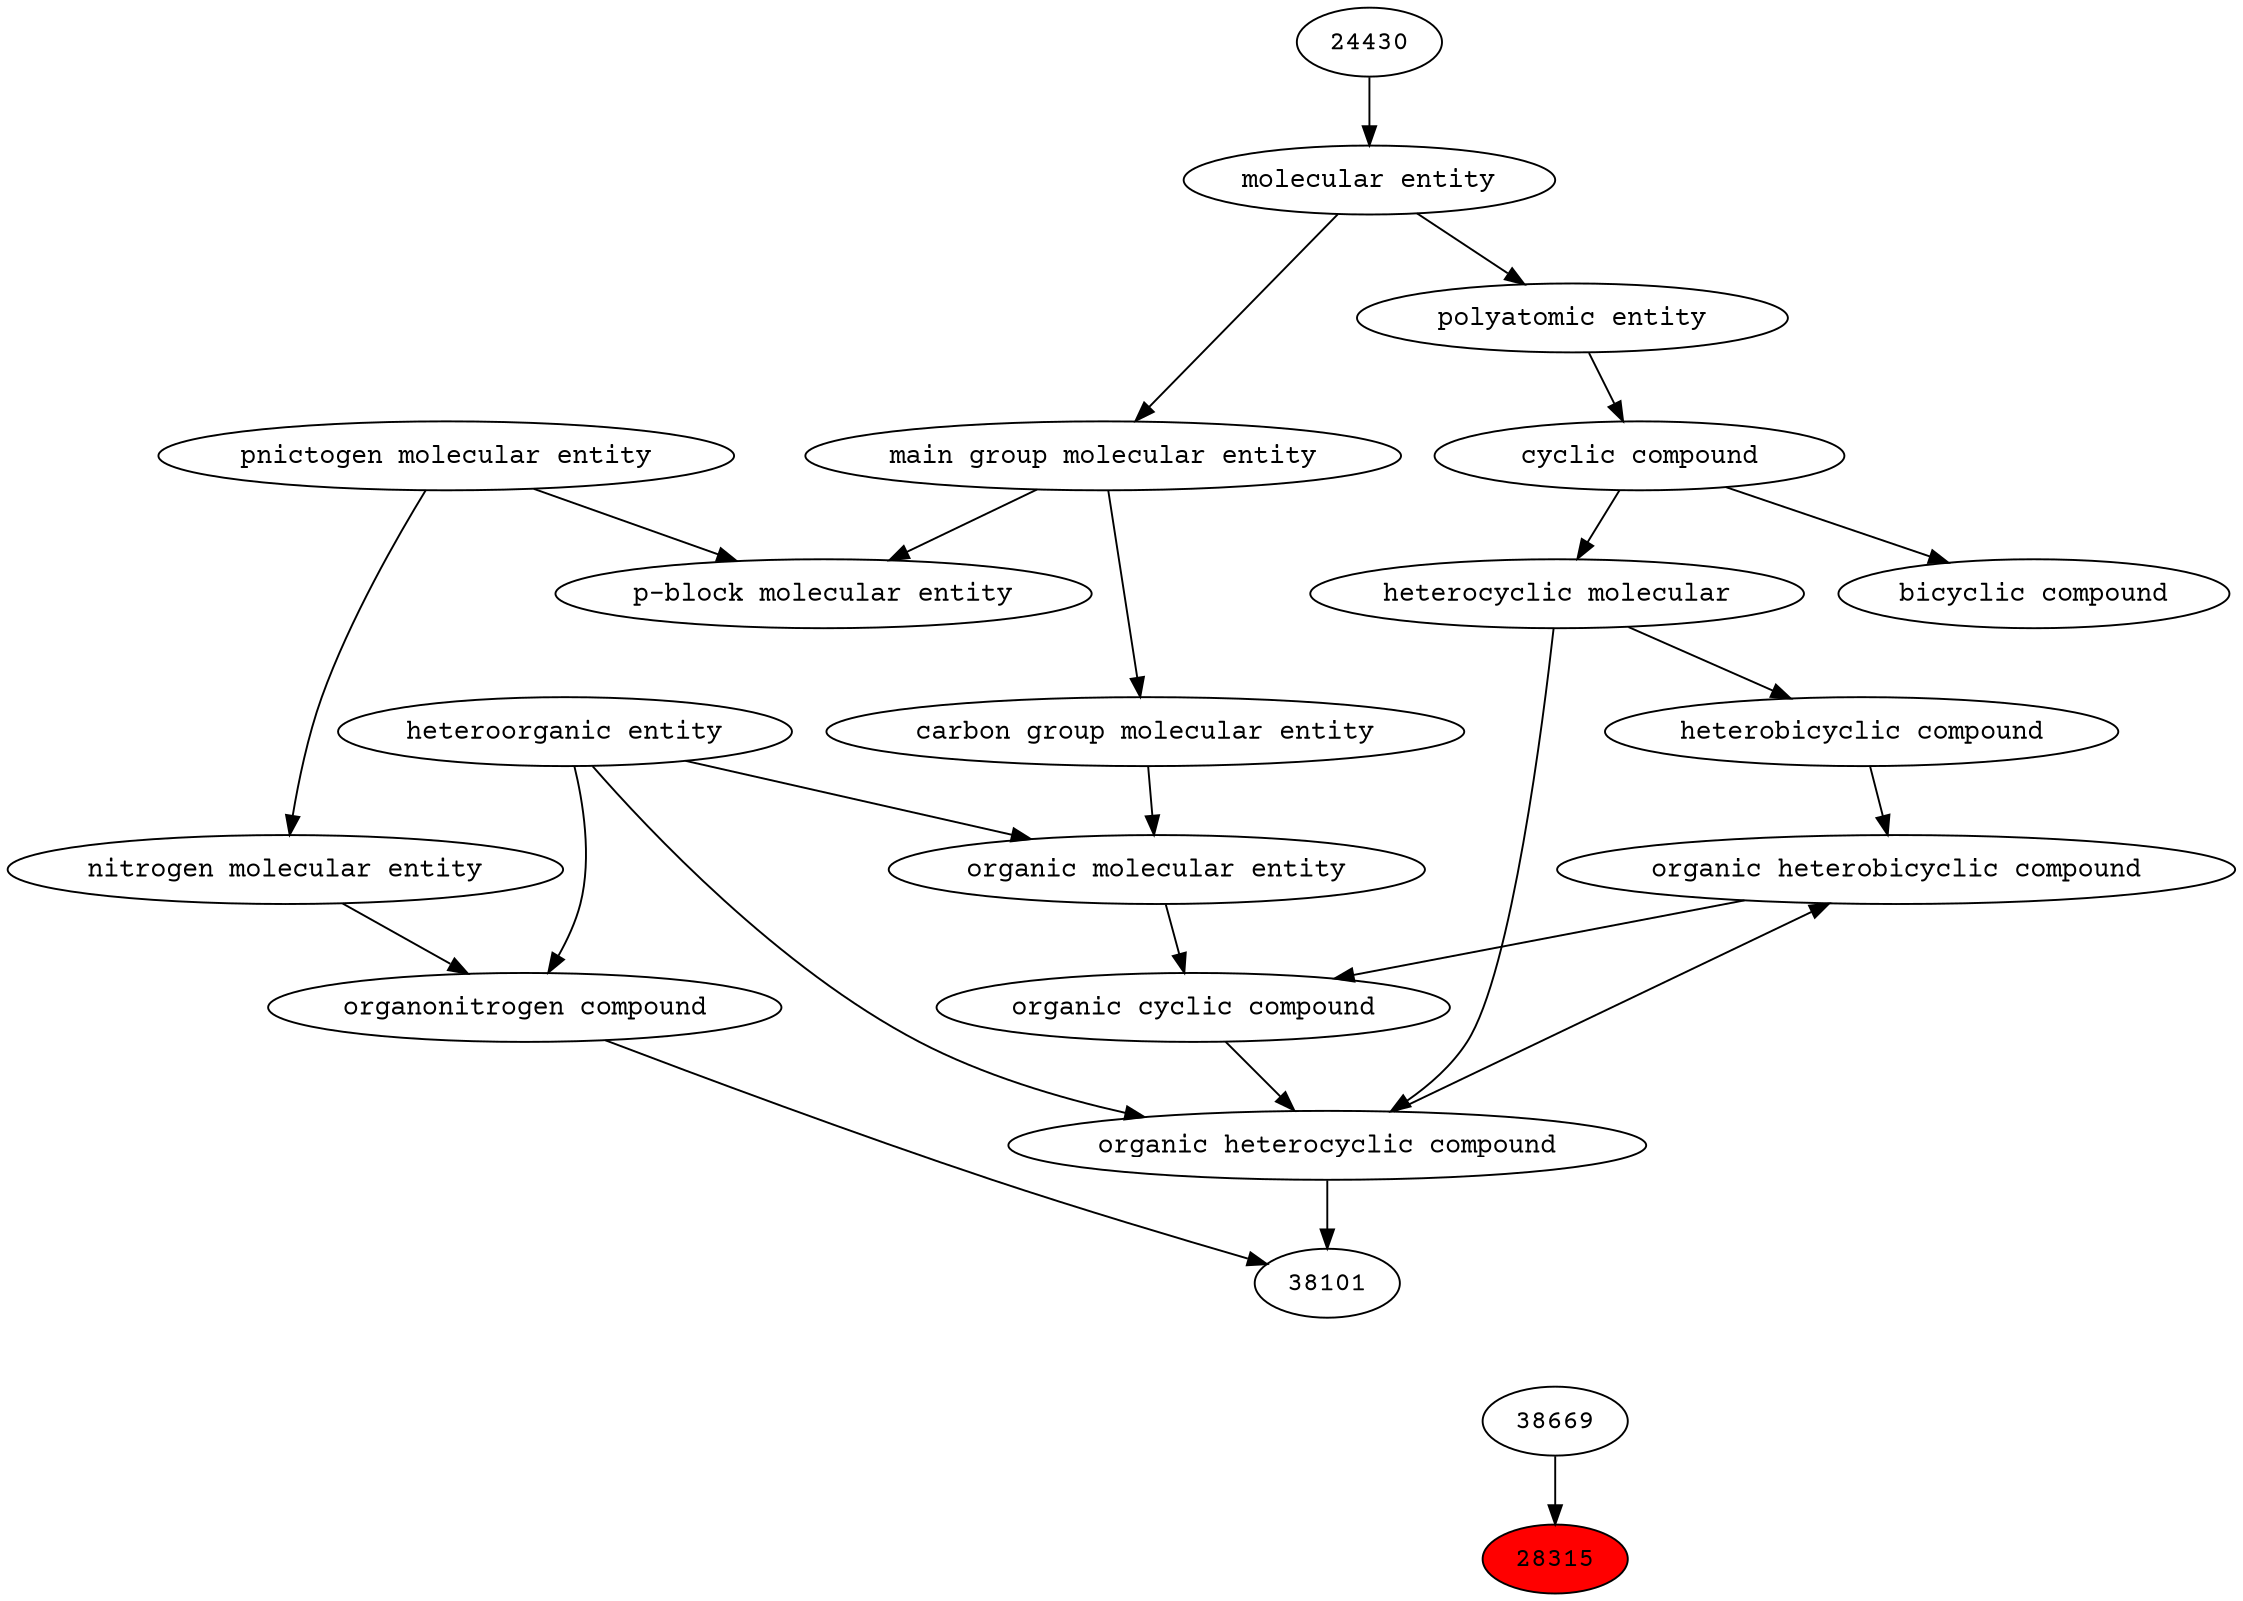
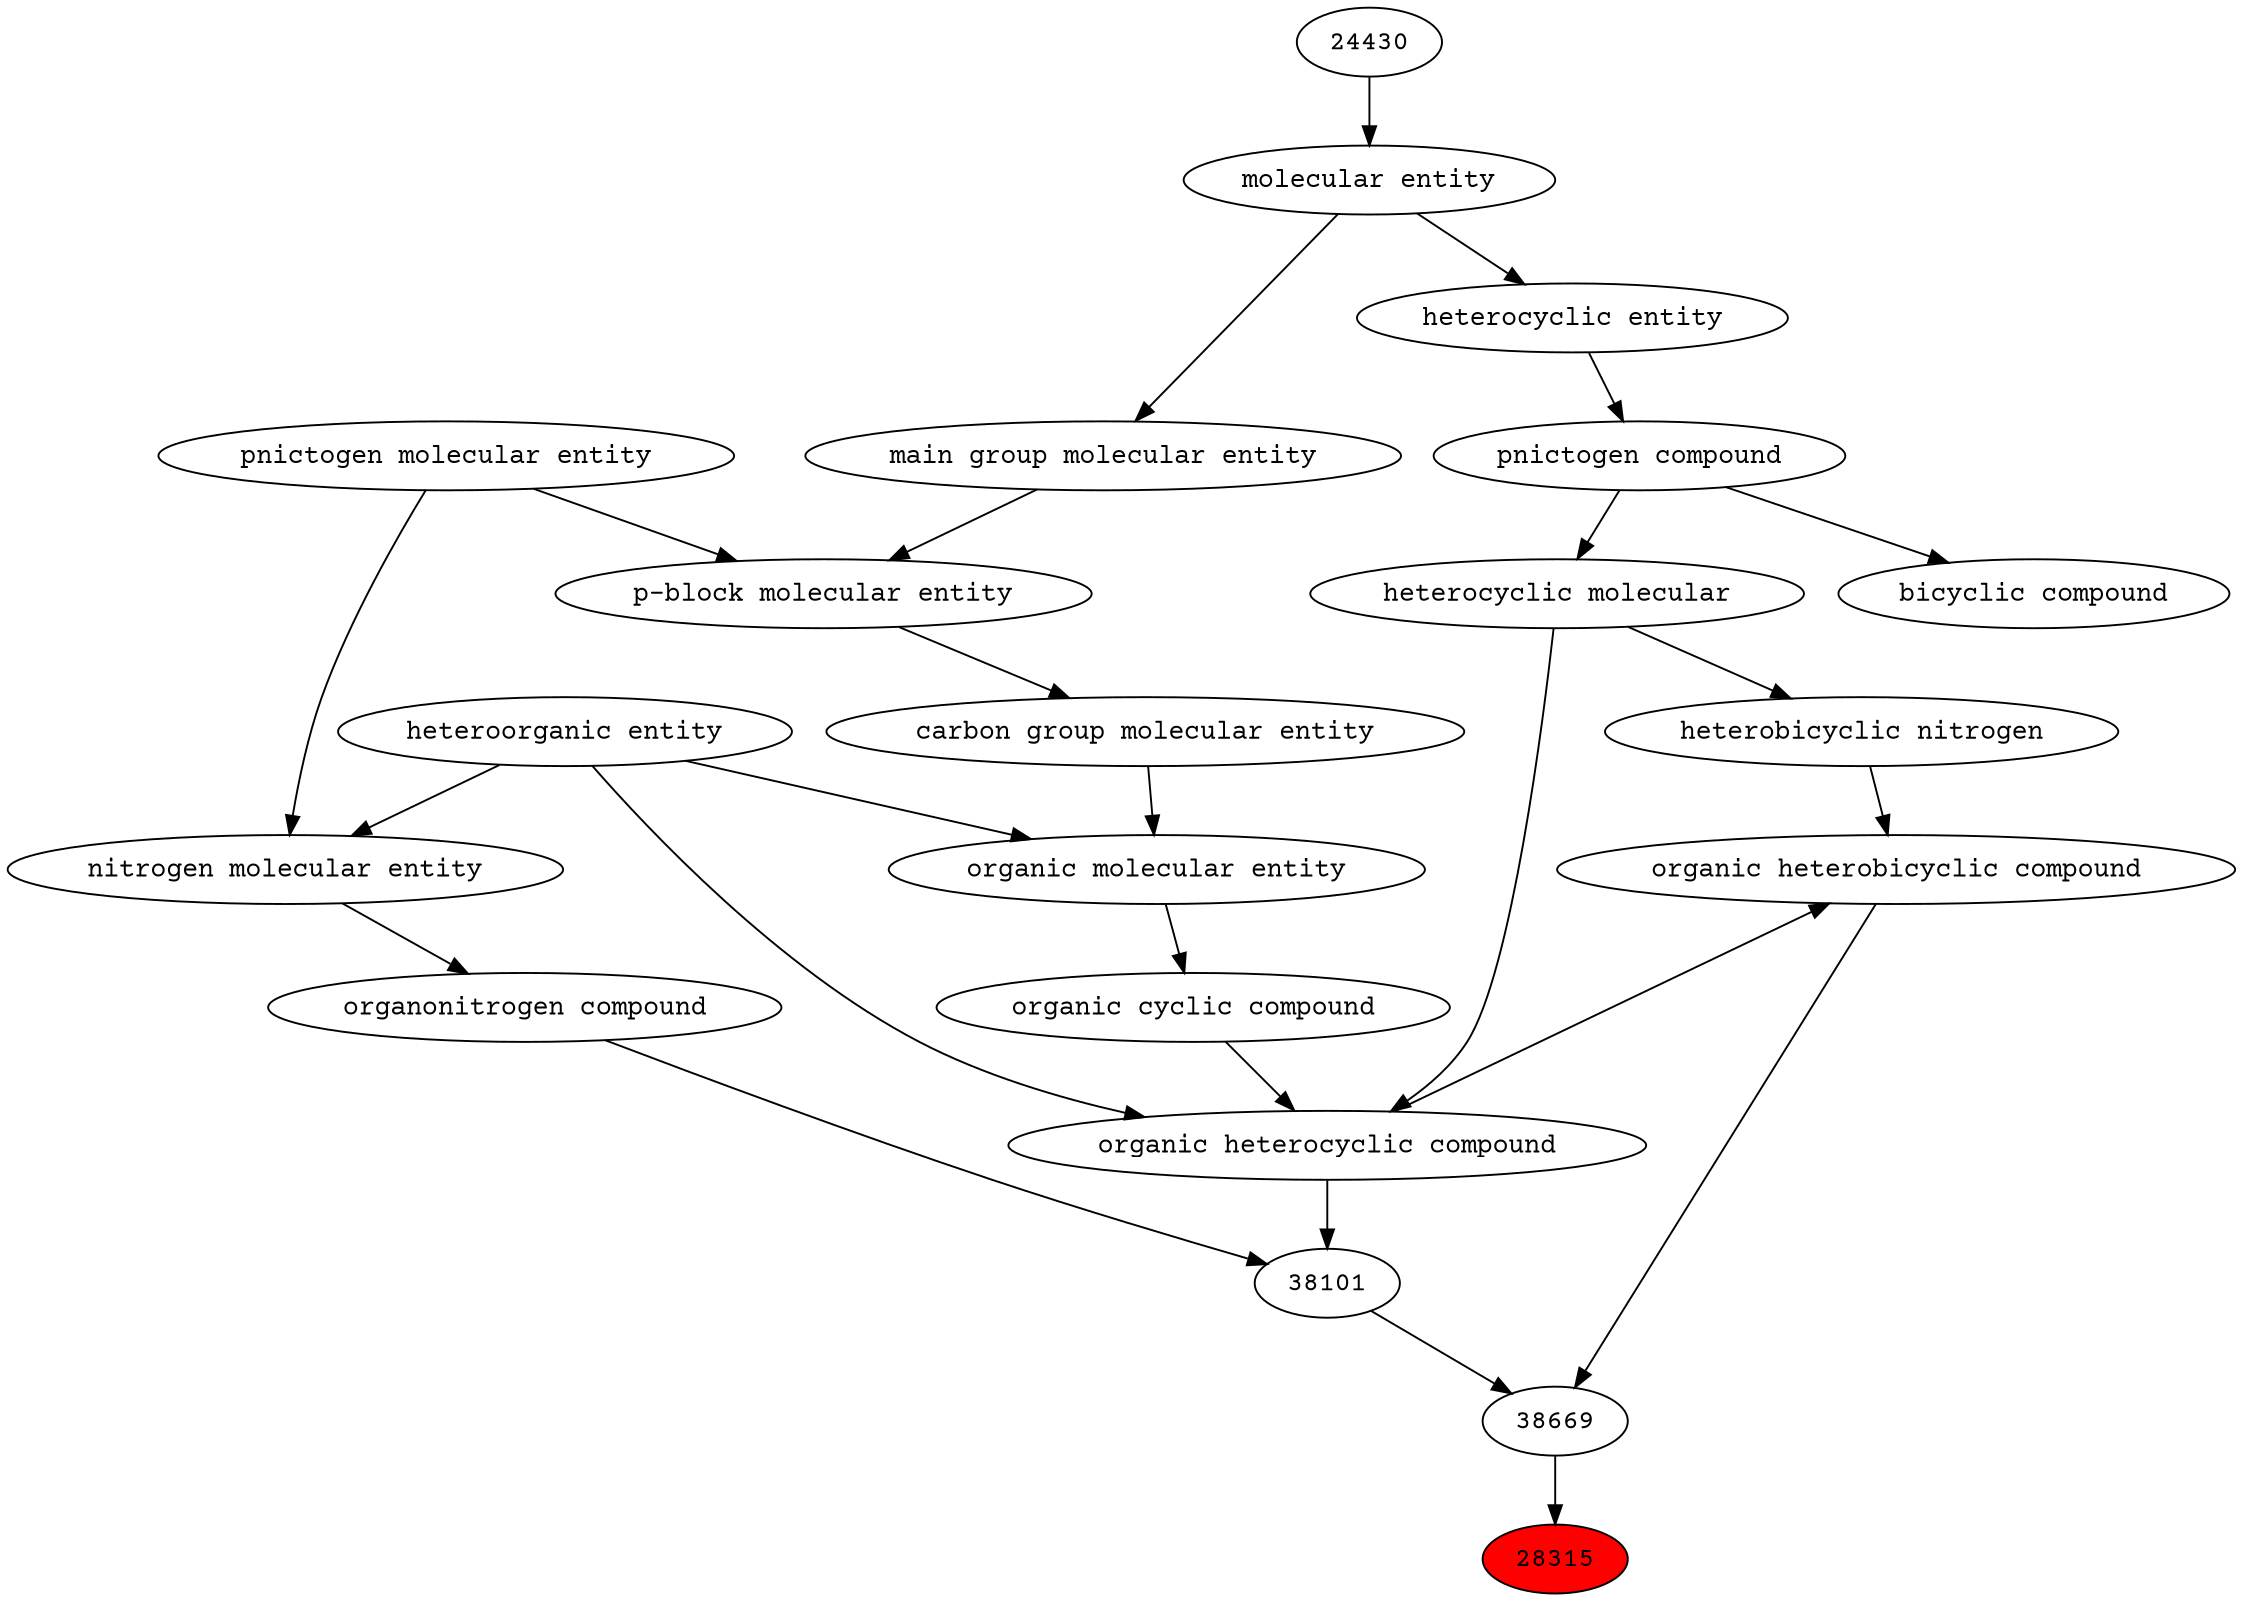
(1572, 318) -> (1572, 318)
(1639, 456) -> (1639, 456)
(1123, 584) -> (975, 659)
(1862, 732) -> (1862, 732)
(586, 863) -> (434, 796)
(1549, 938) -> (1731, 1137)
none -> (1433, 1347)
